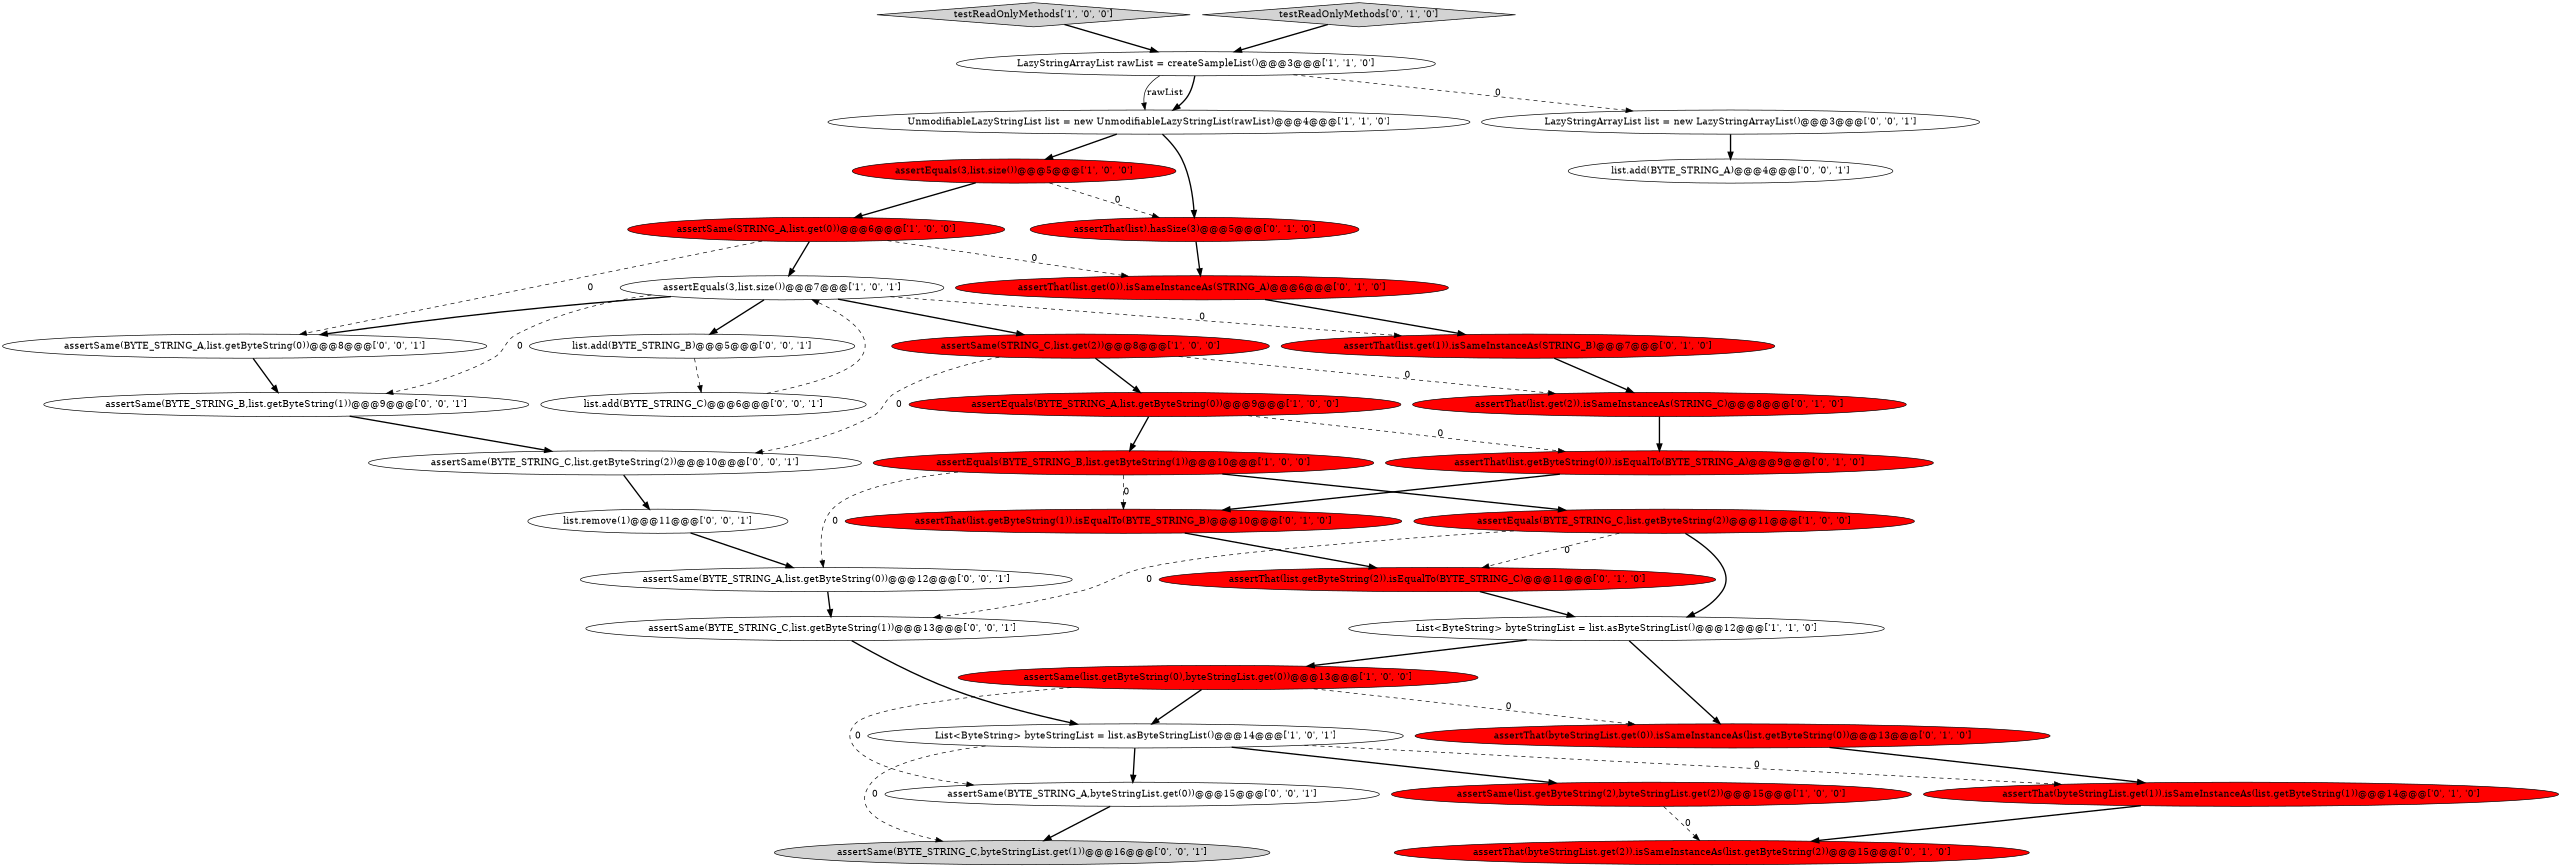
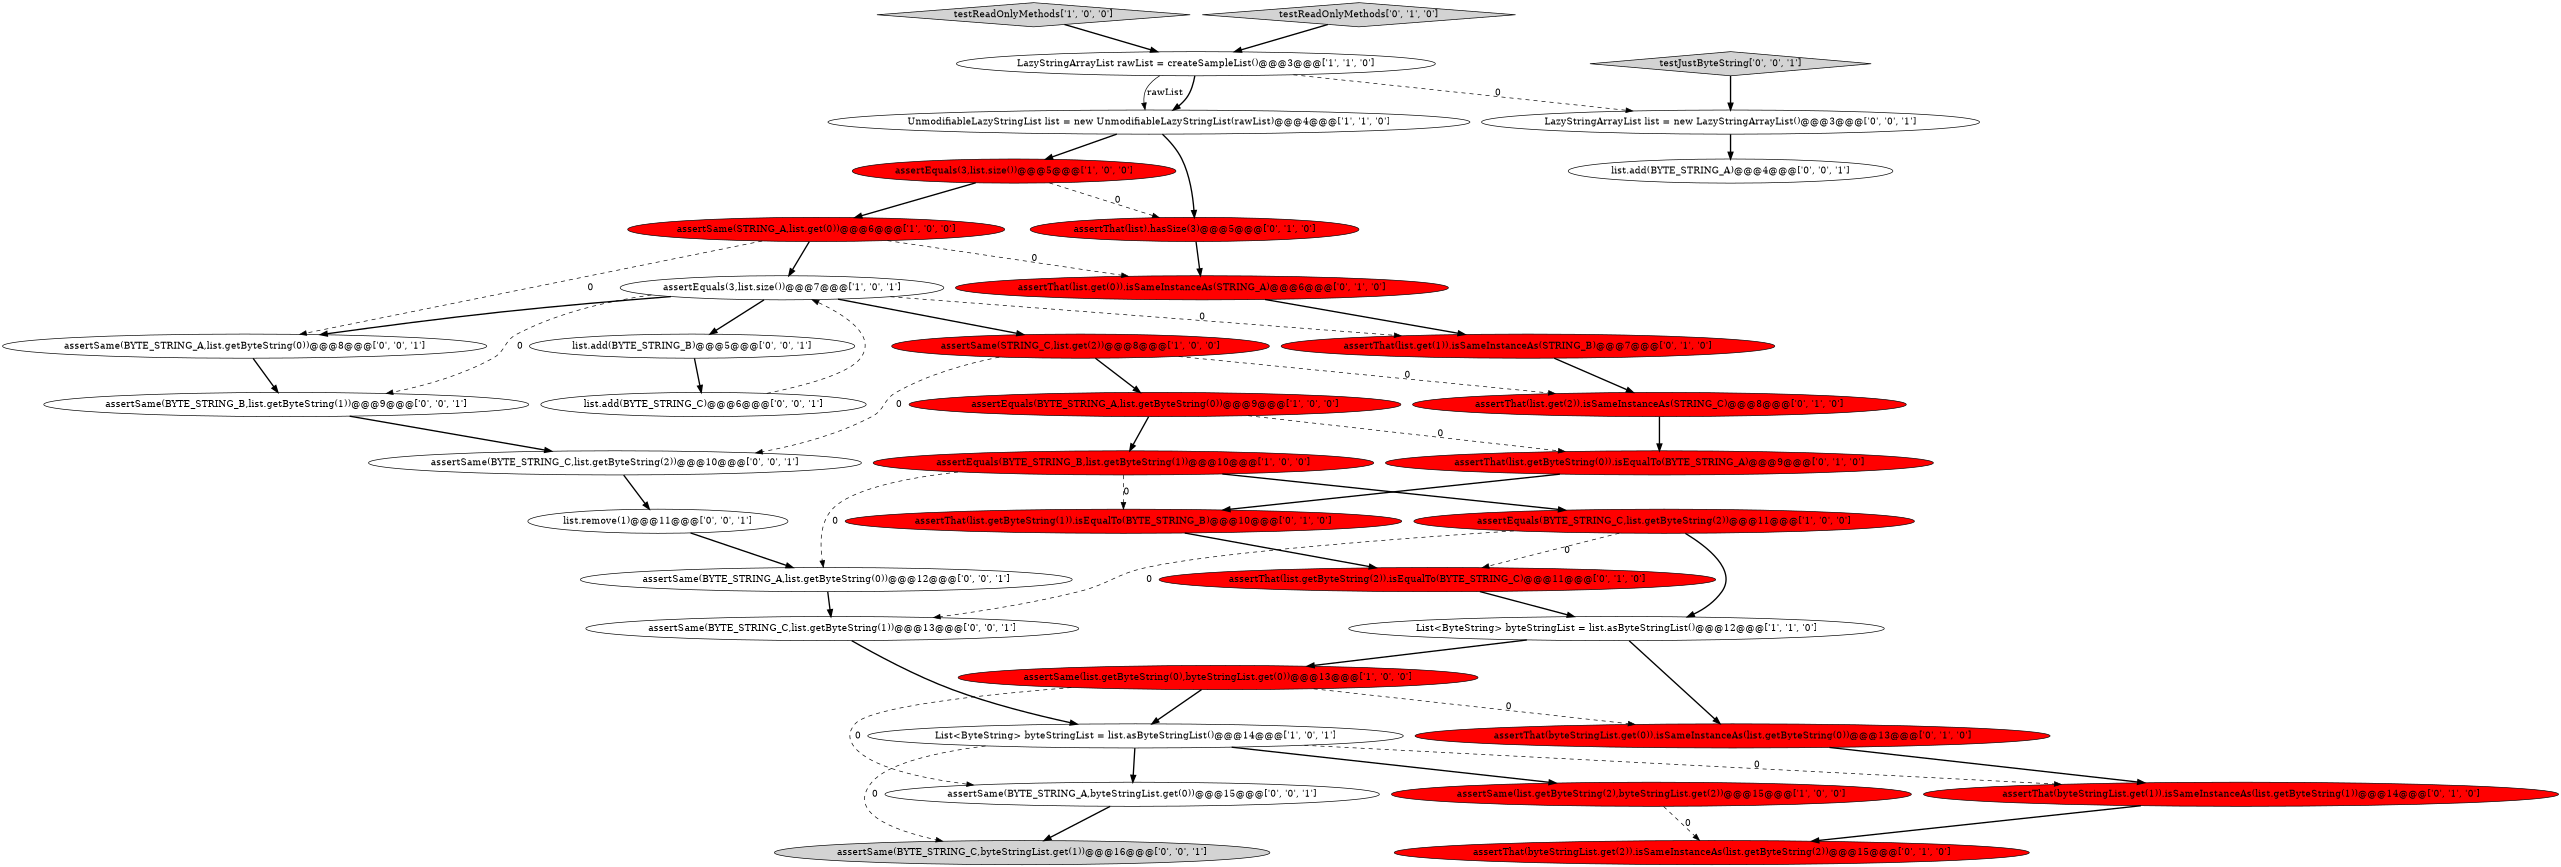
none -> (1731, 64)
(697, 372) -> (697, 372)
